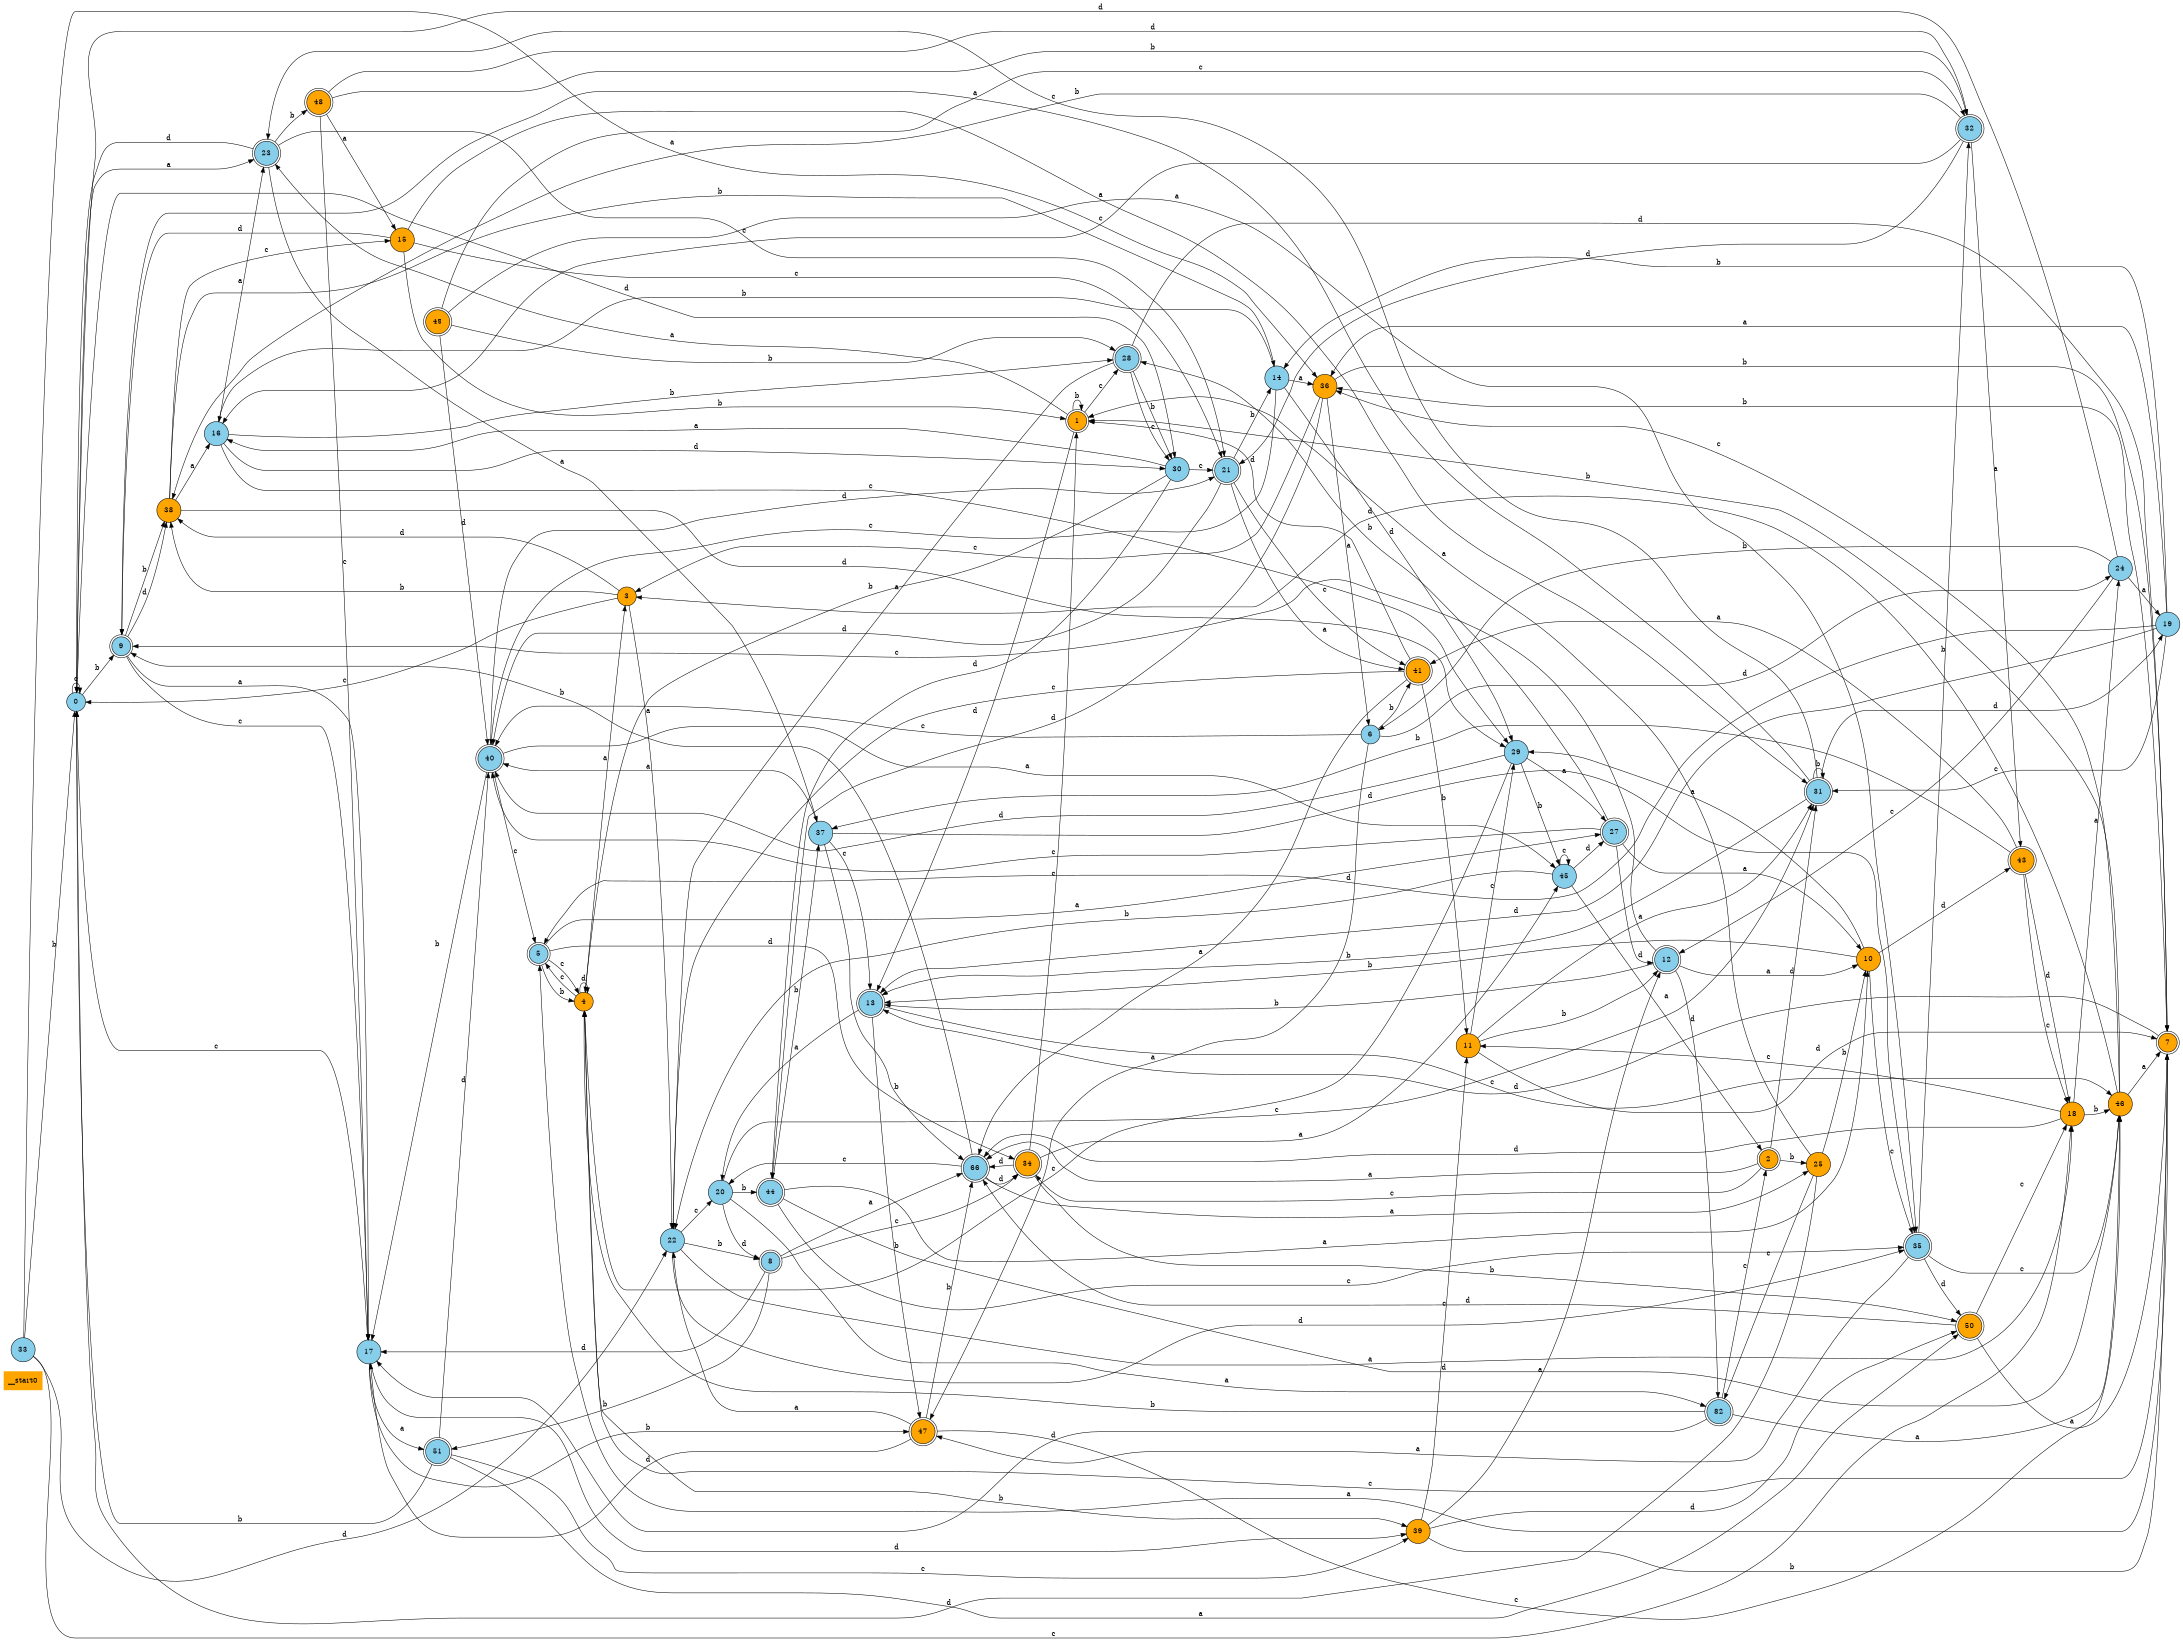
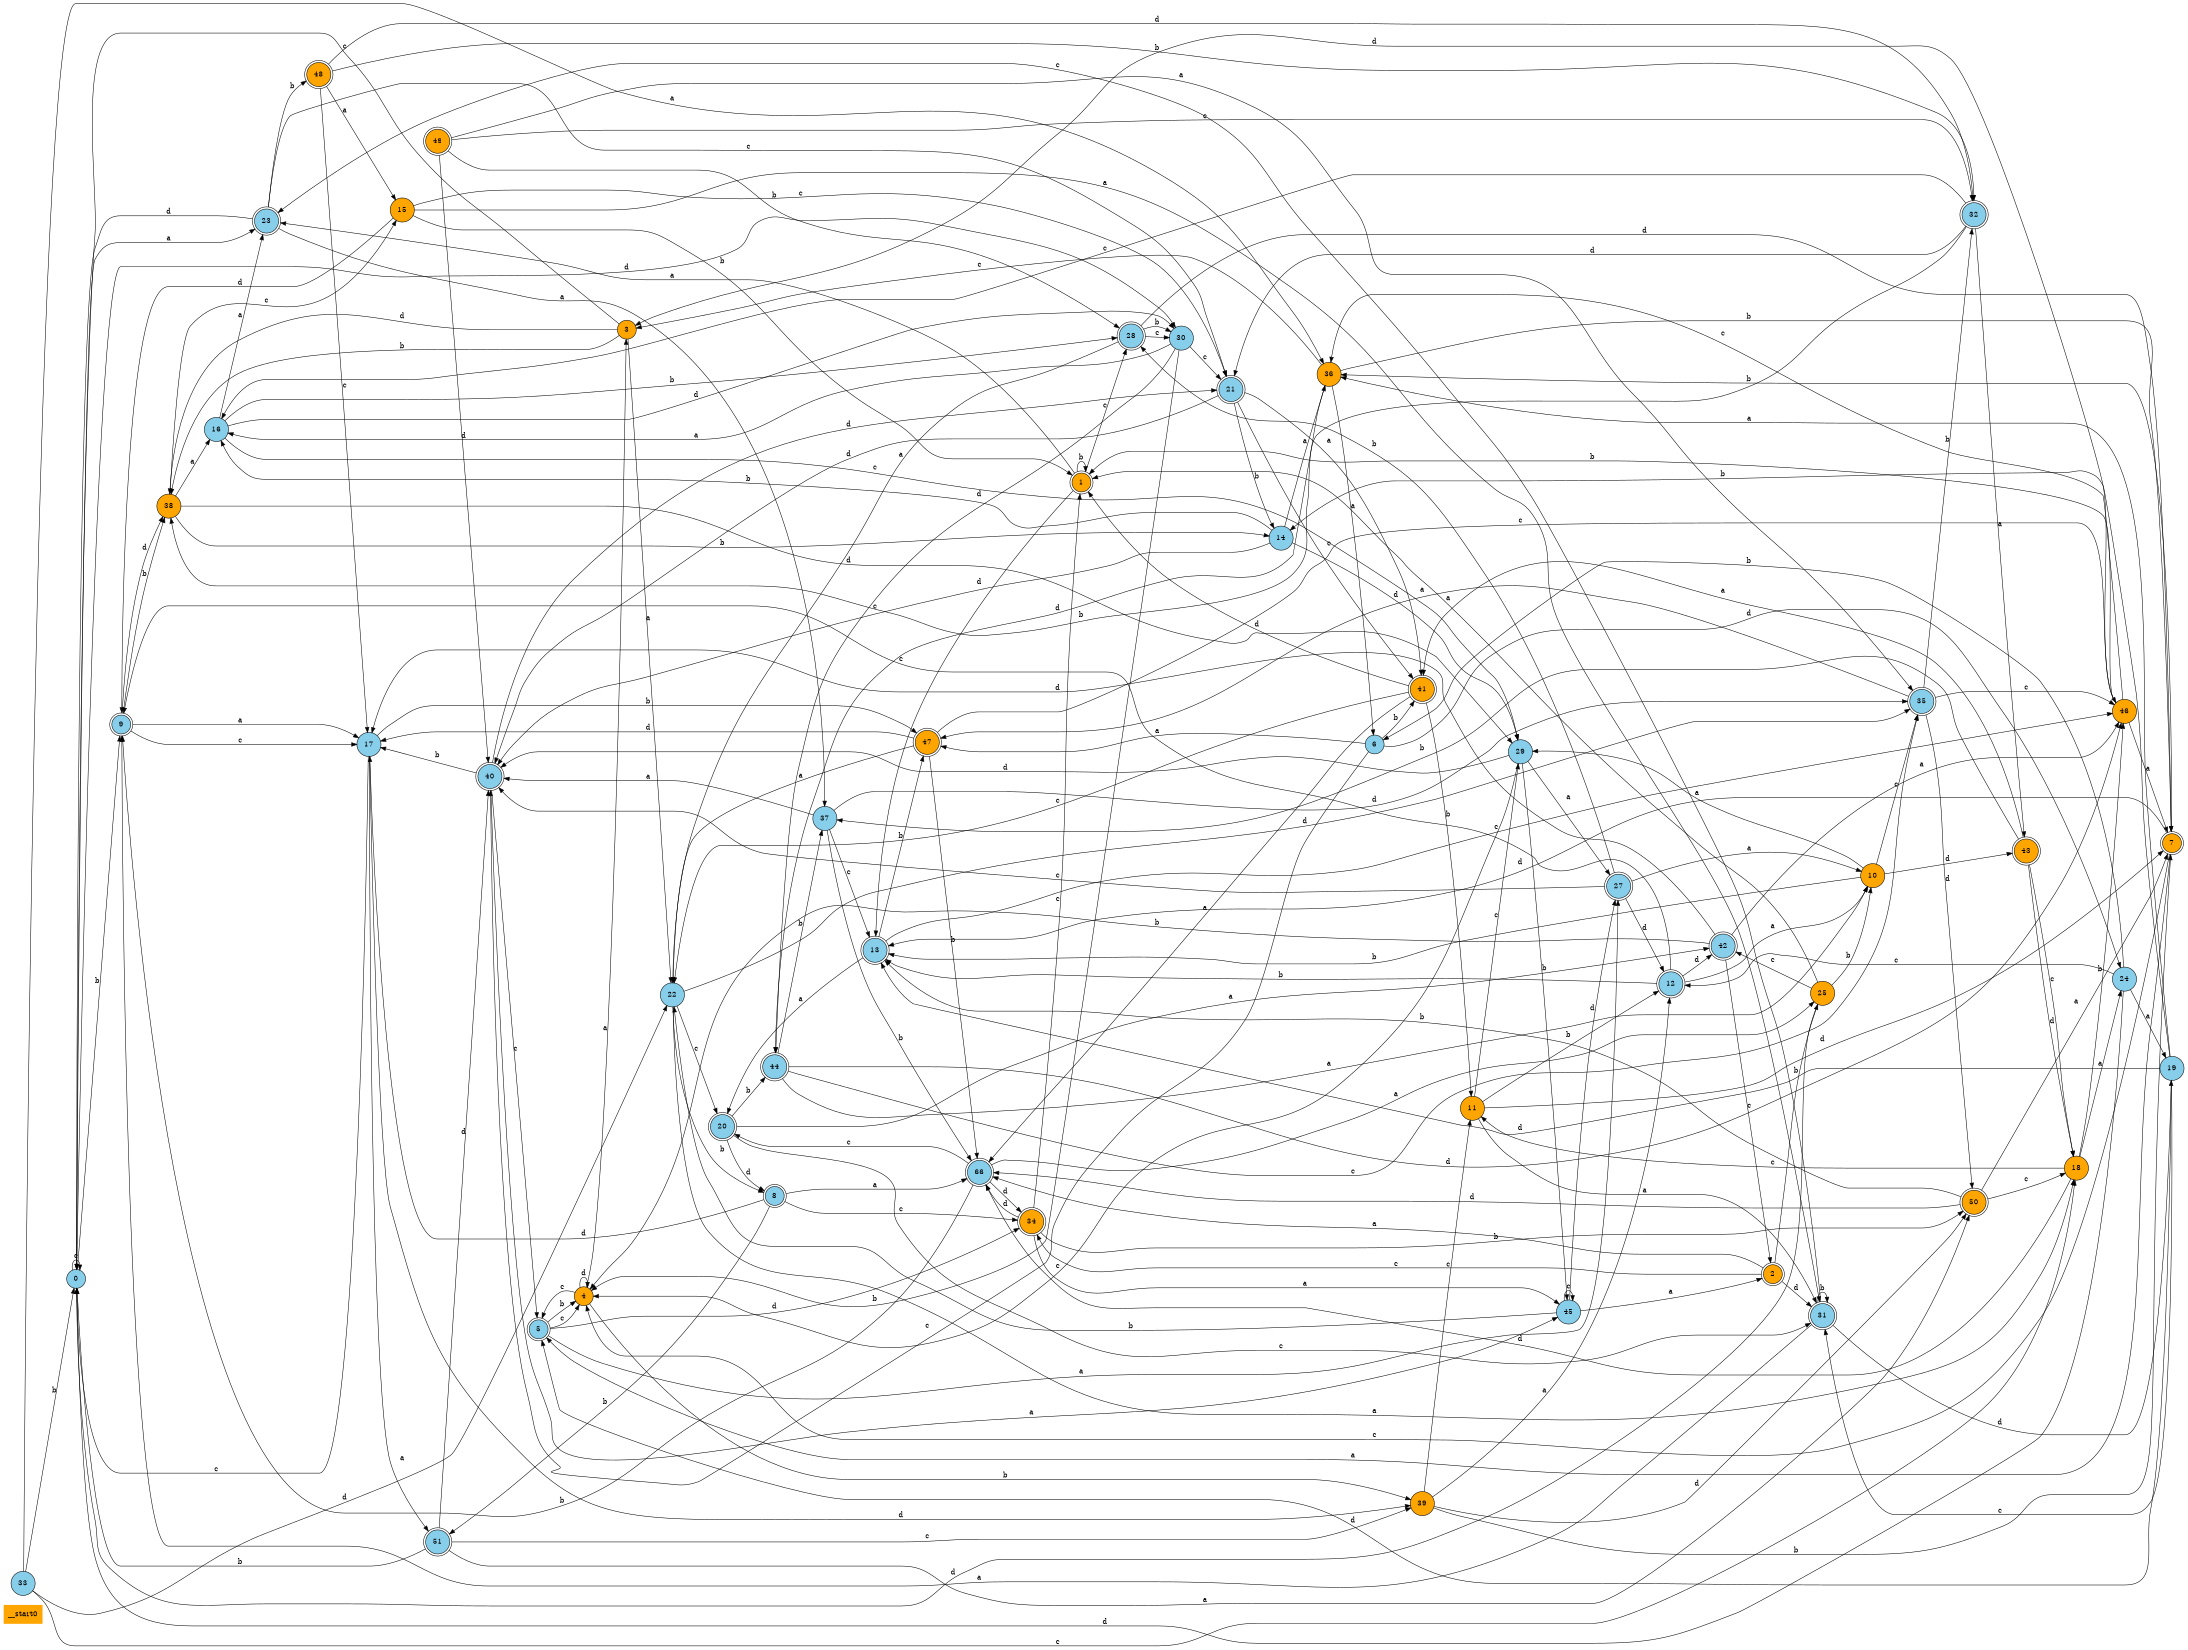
(1364, 959) -> (1438, 1024)
(720, 1192) -> (723, 1127)
(1719, 1412) -> (1723, 946)
